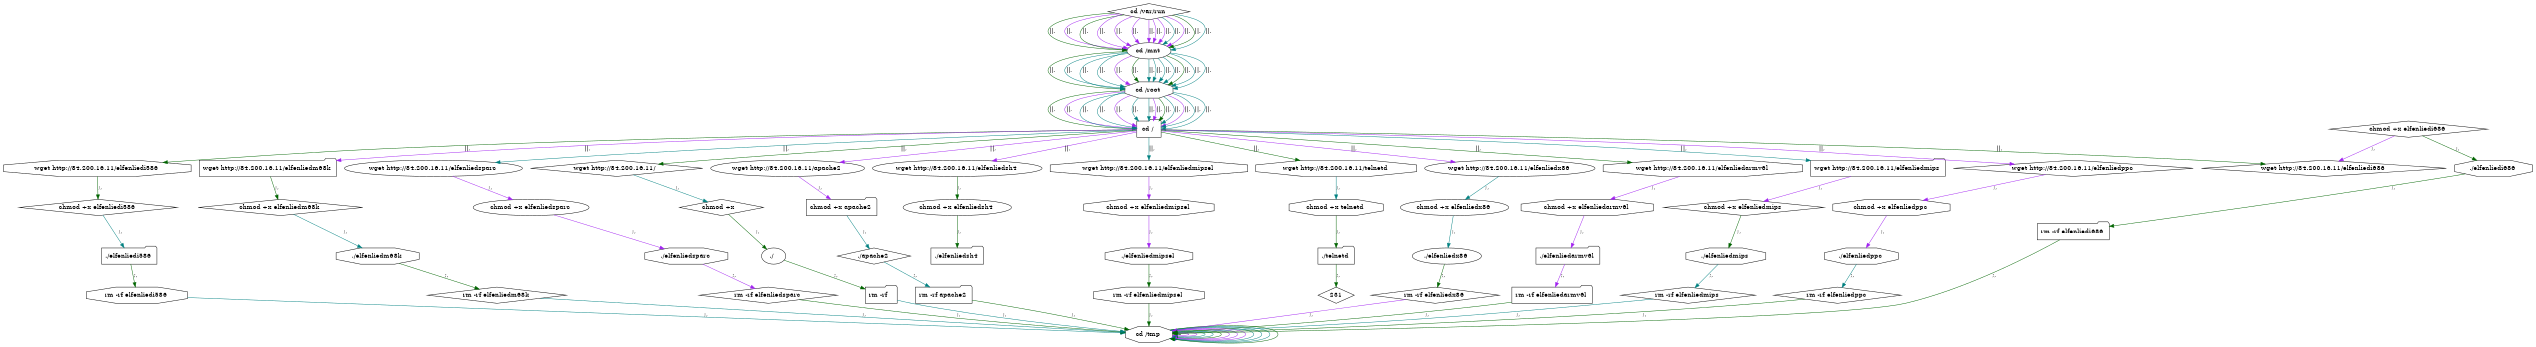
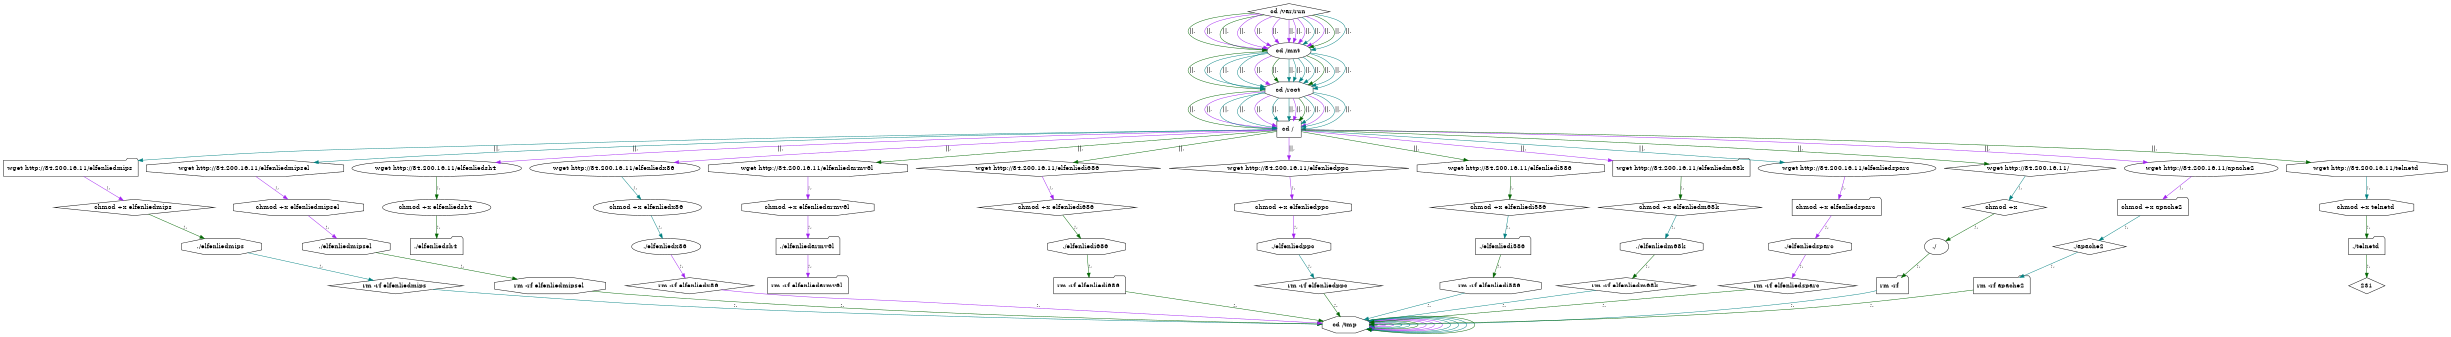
(2369, 148) -> (1047, 186)
(531, 207) -> (1837, 207)
(1442, 274) -> (677, 265)
(1345, 319) -> none
